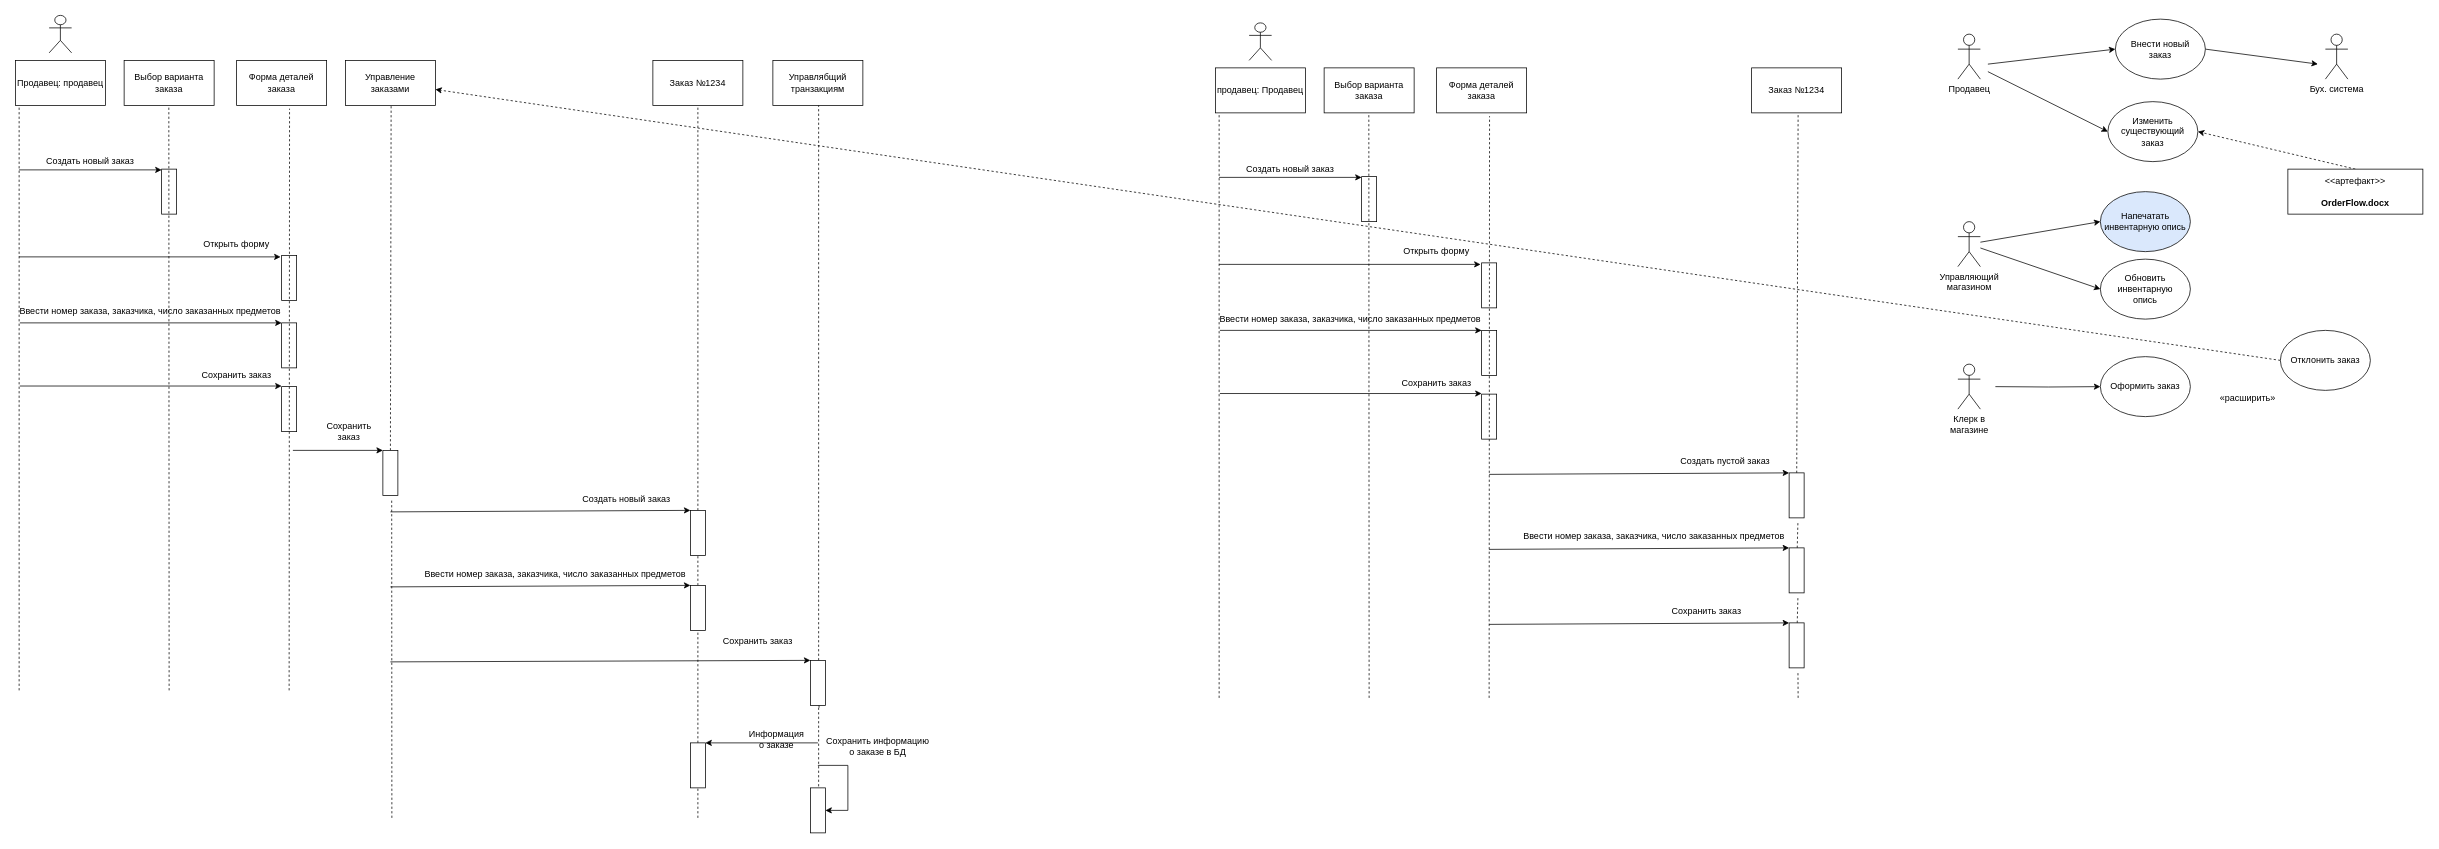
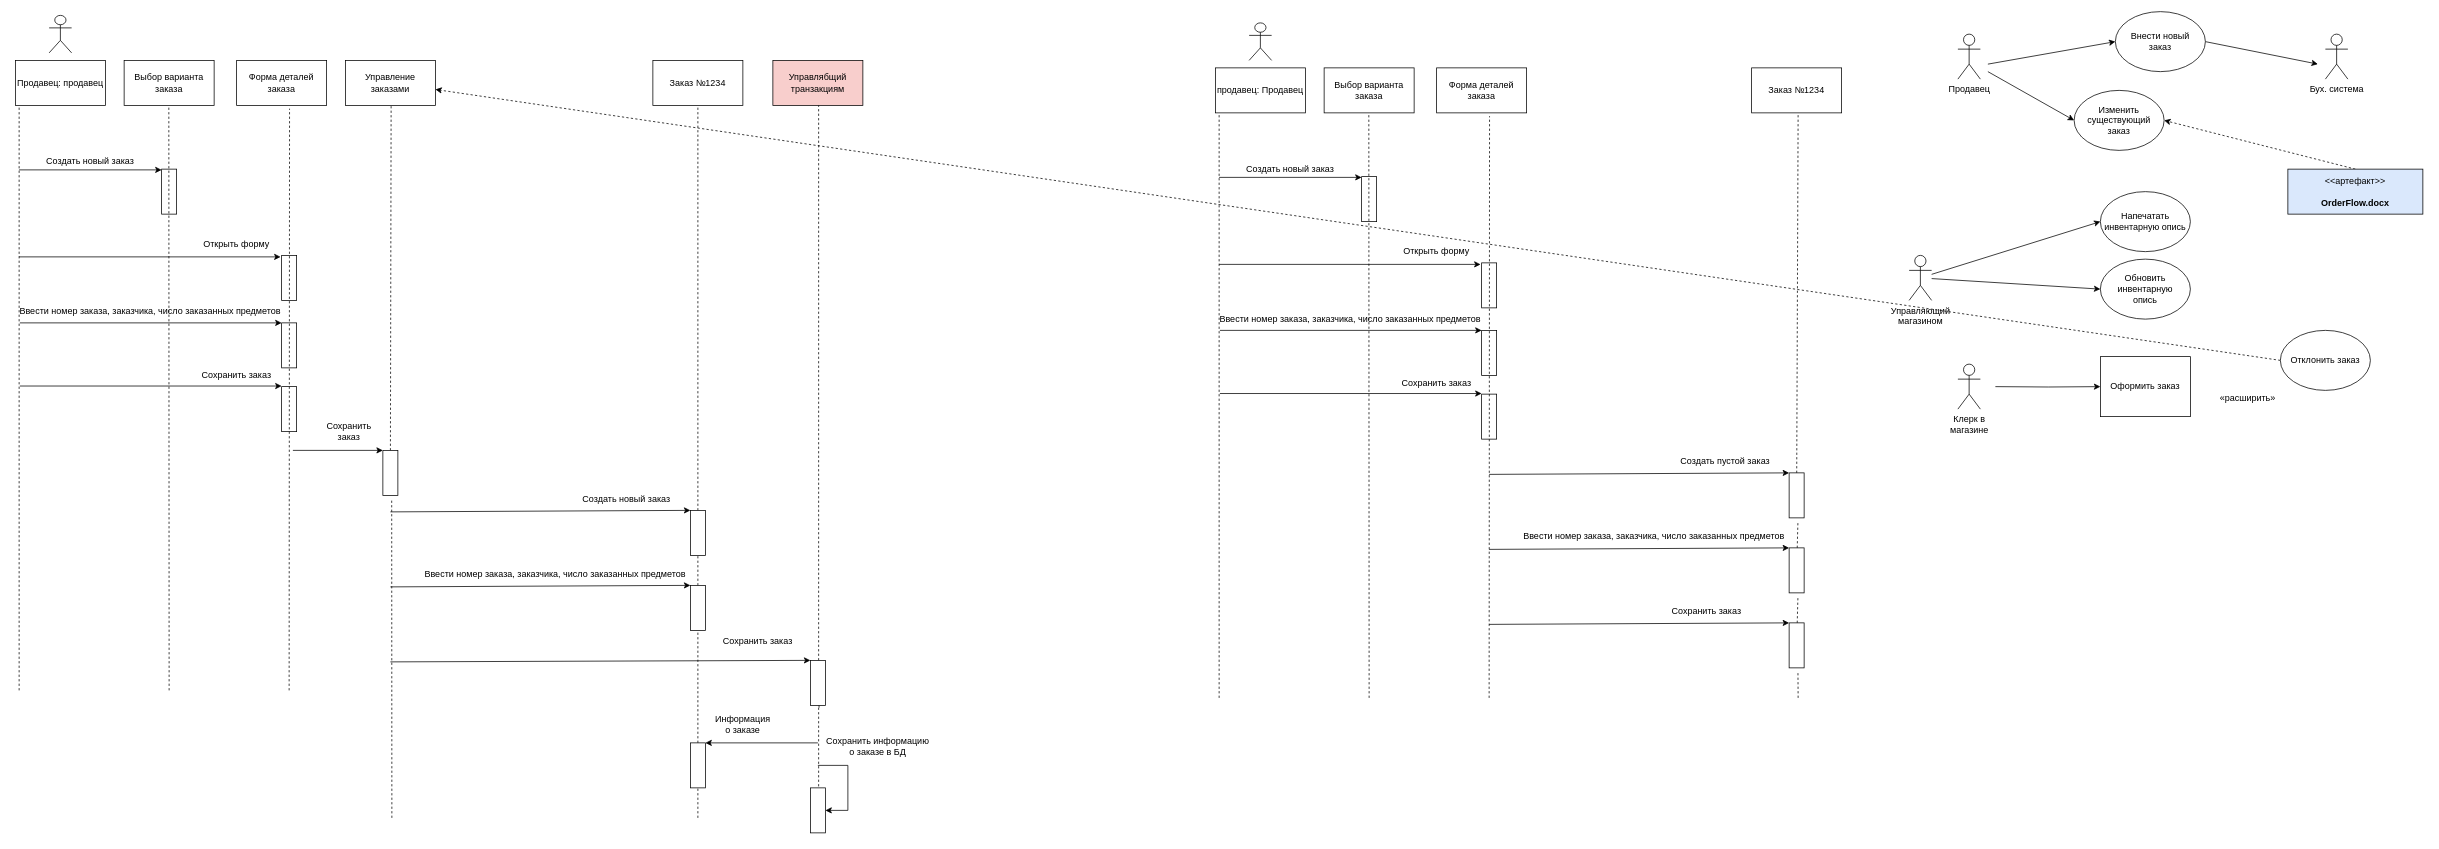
(2160, 49) -> (2160, 42)
(818, 83) -> (818, 83)
(2153, 132) -> (2119, 120)
(2355, 192) -> (2355, 192)
(2145, 222) -> (2145, 222)
(1969, 244) -> (1920, 278)
(2145, 387) -> (2145, 387)
(777, 739) -> (743, 724)
